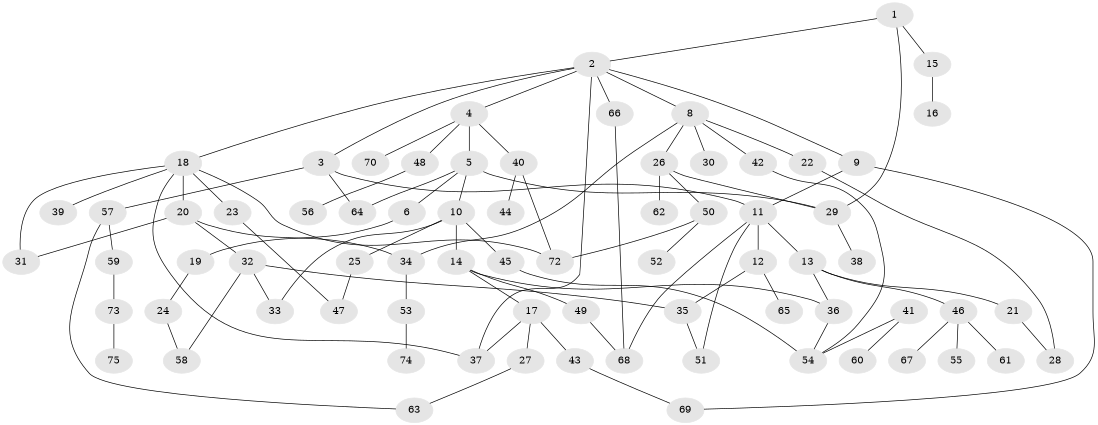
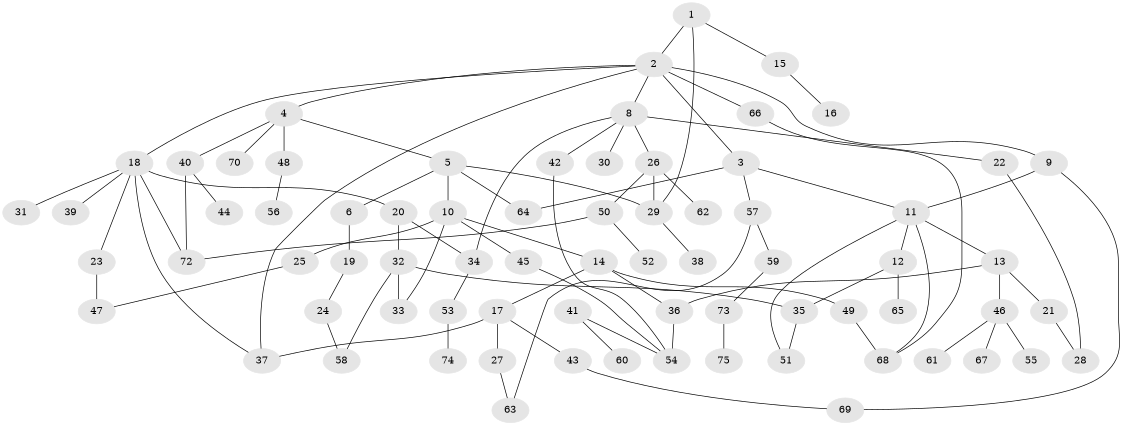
(102, 237) -> none
